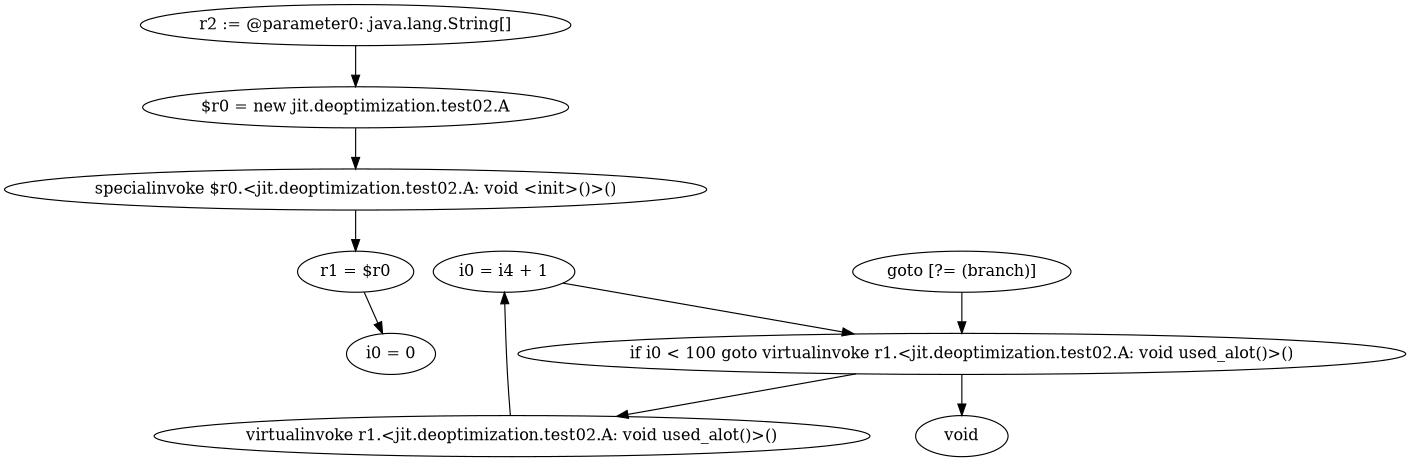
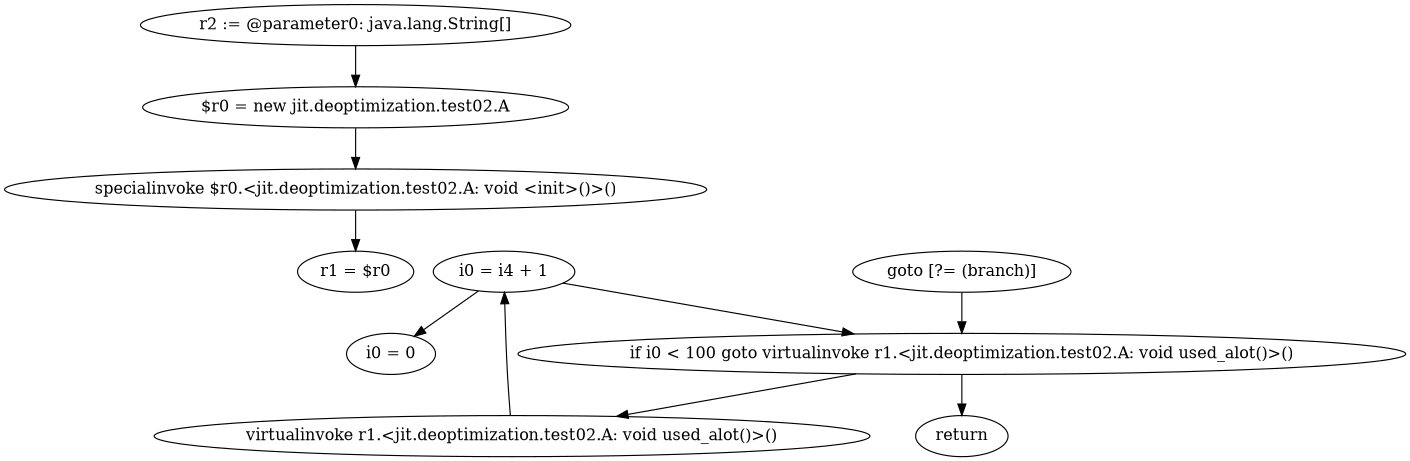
(371, 308) -> (451, 310)
(962, 436) -> (962, 436)
